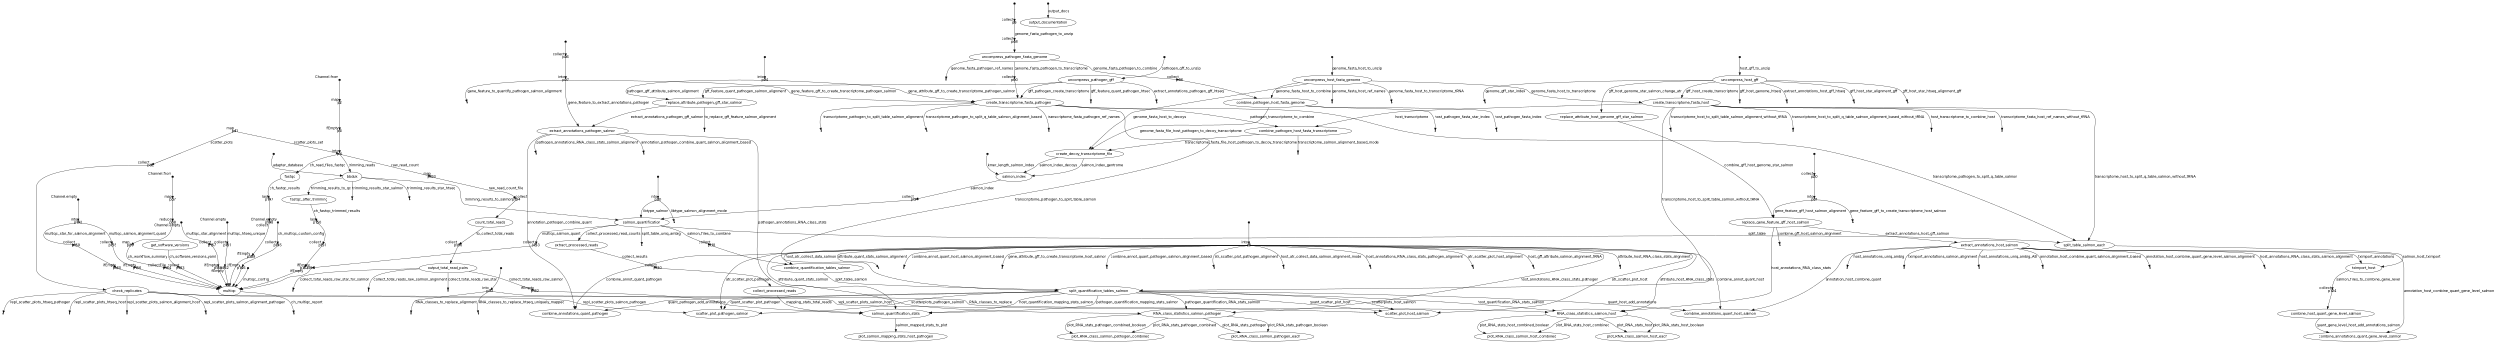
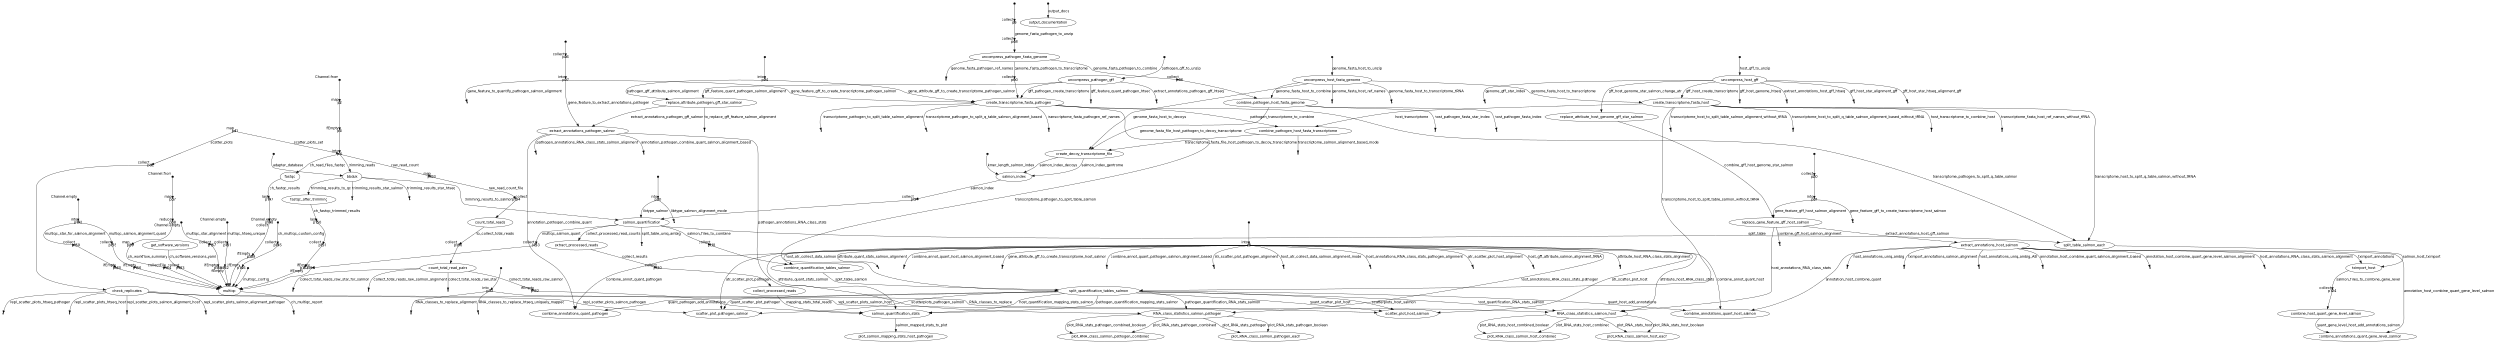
(448, 268) -> (448, 268)
